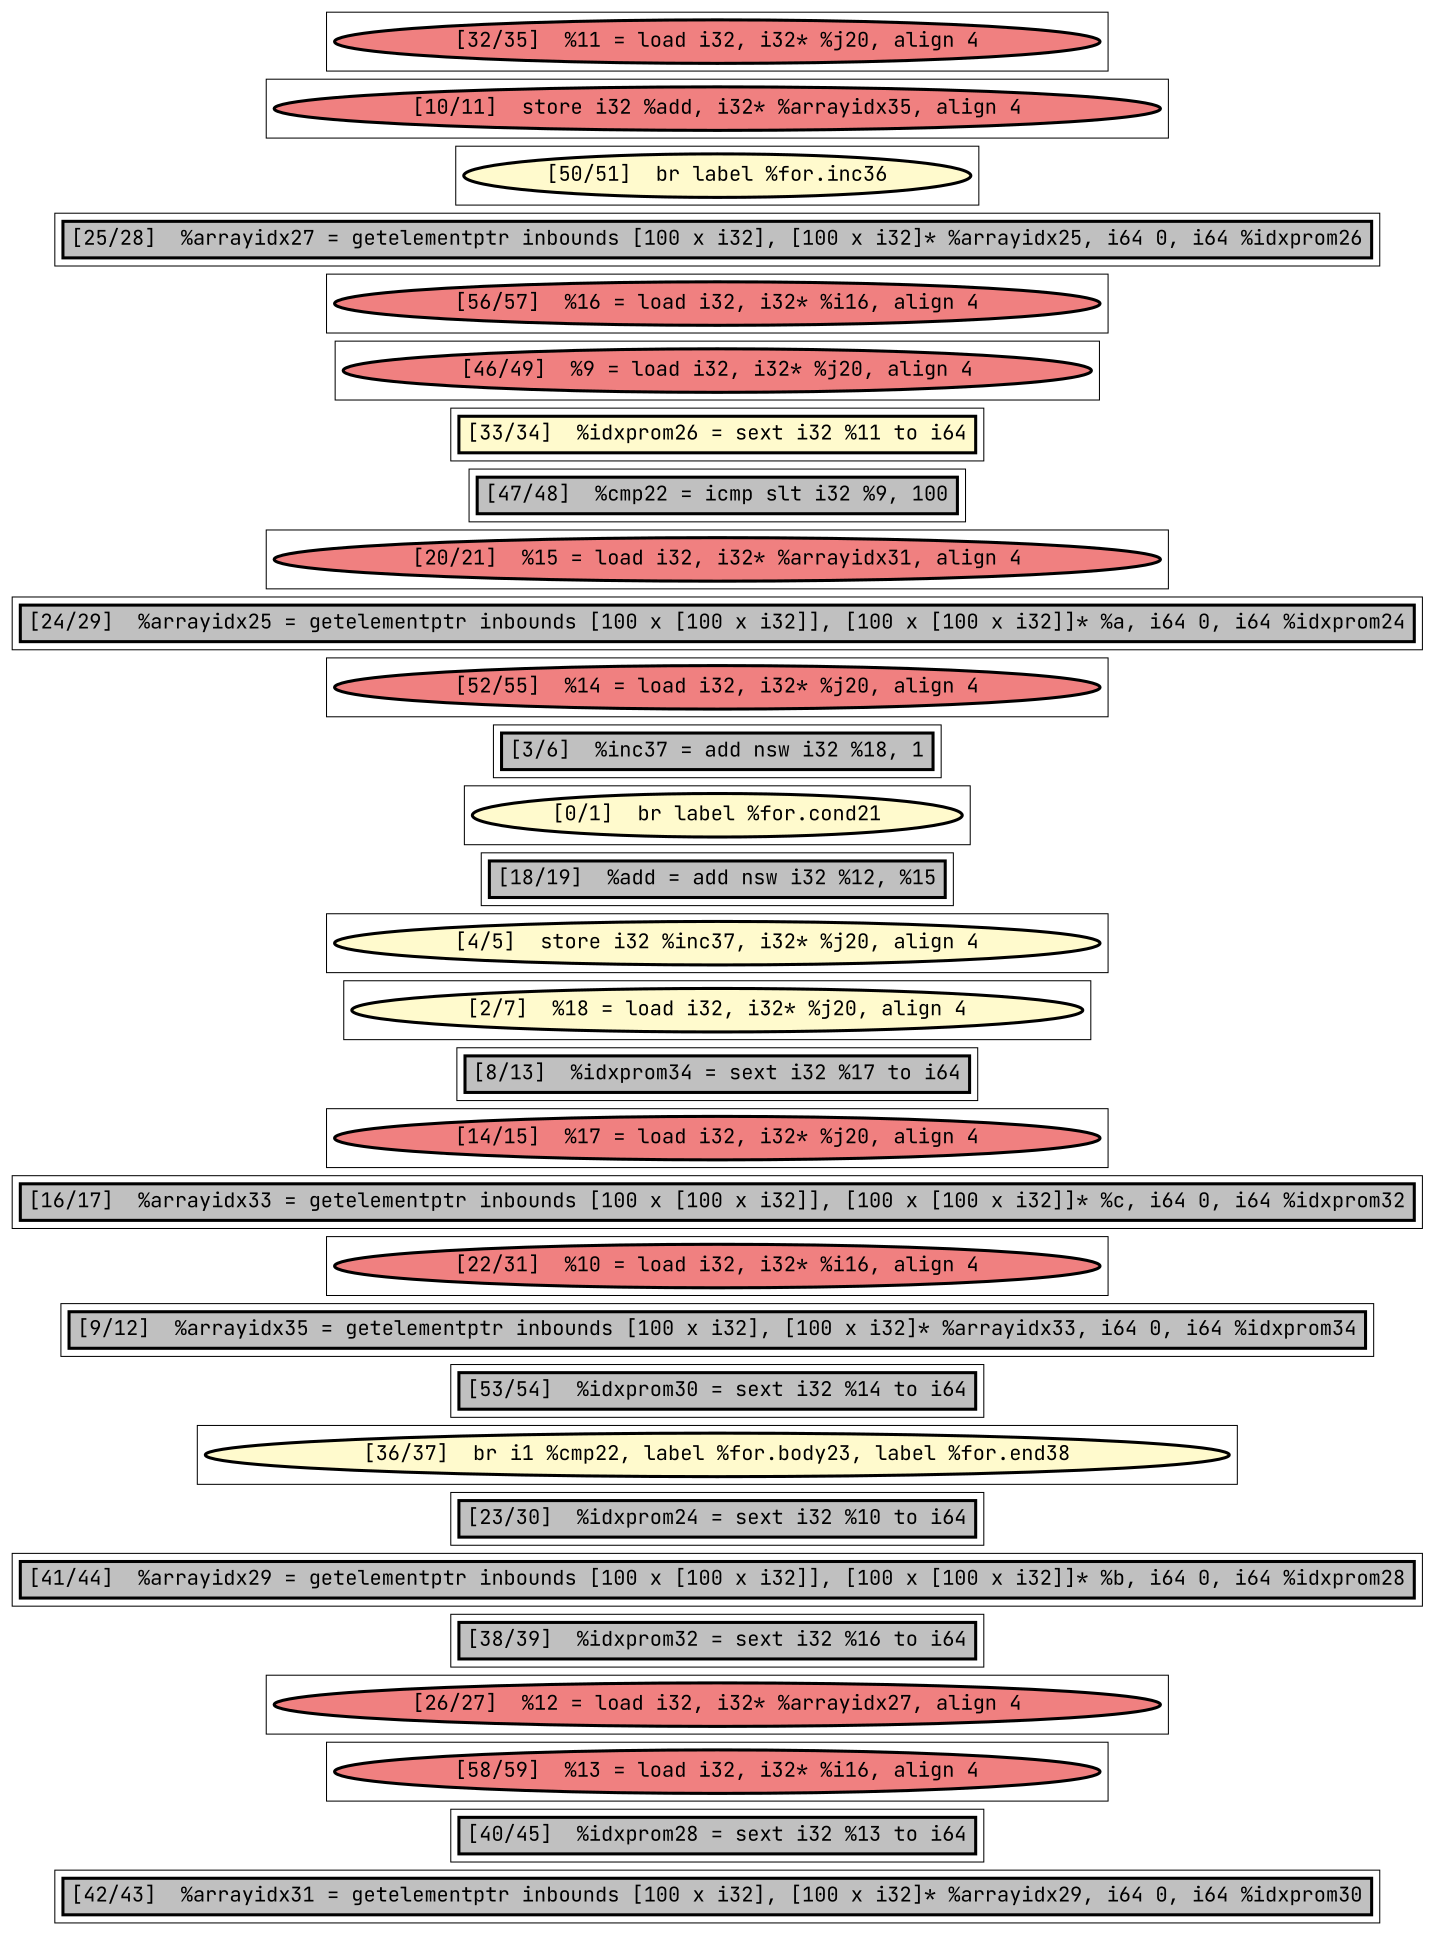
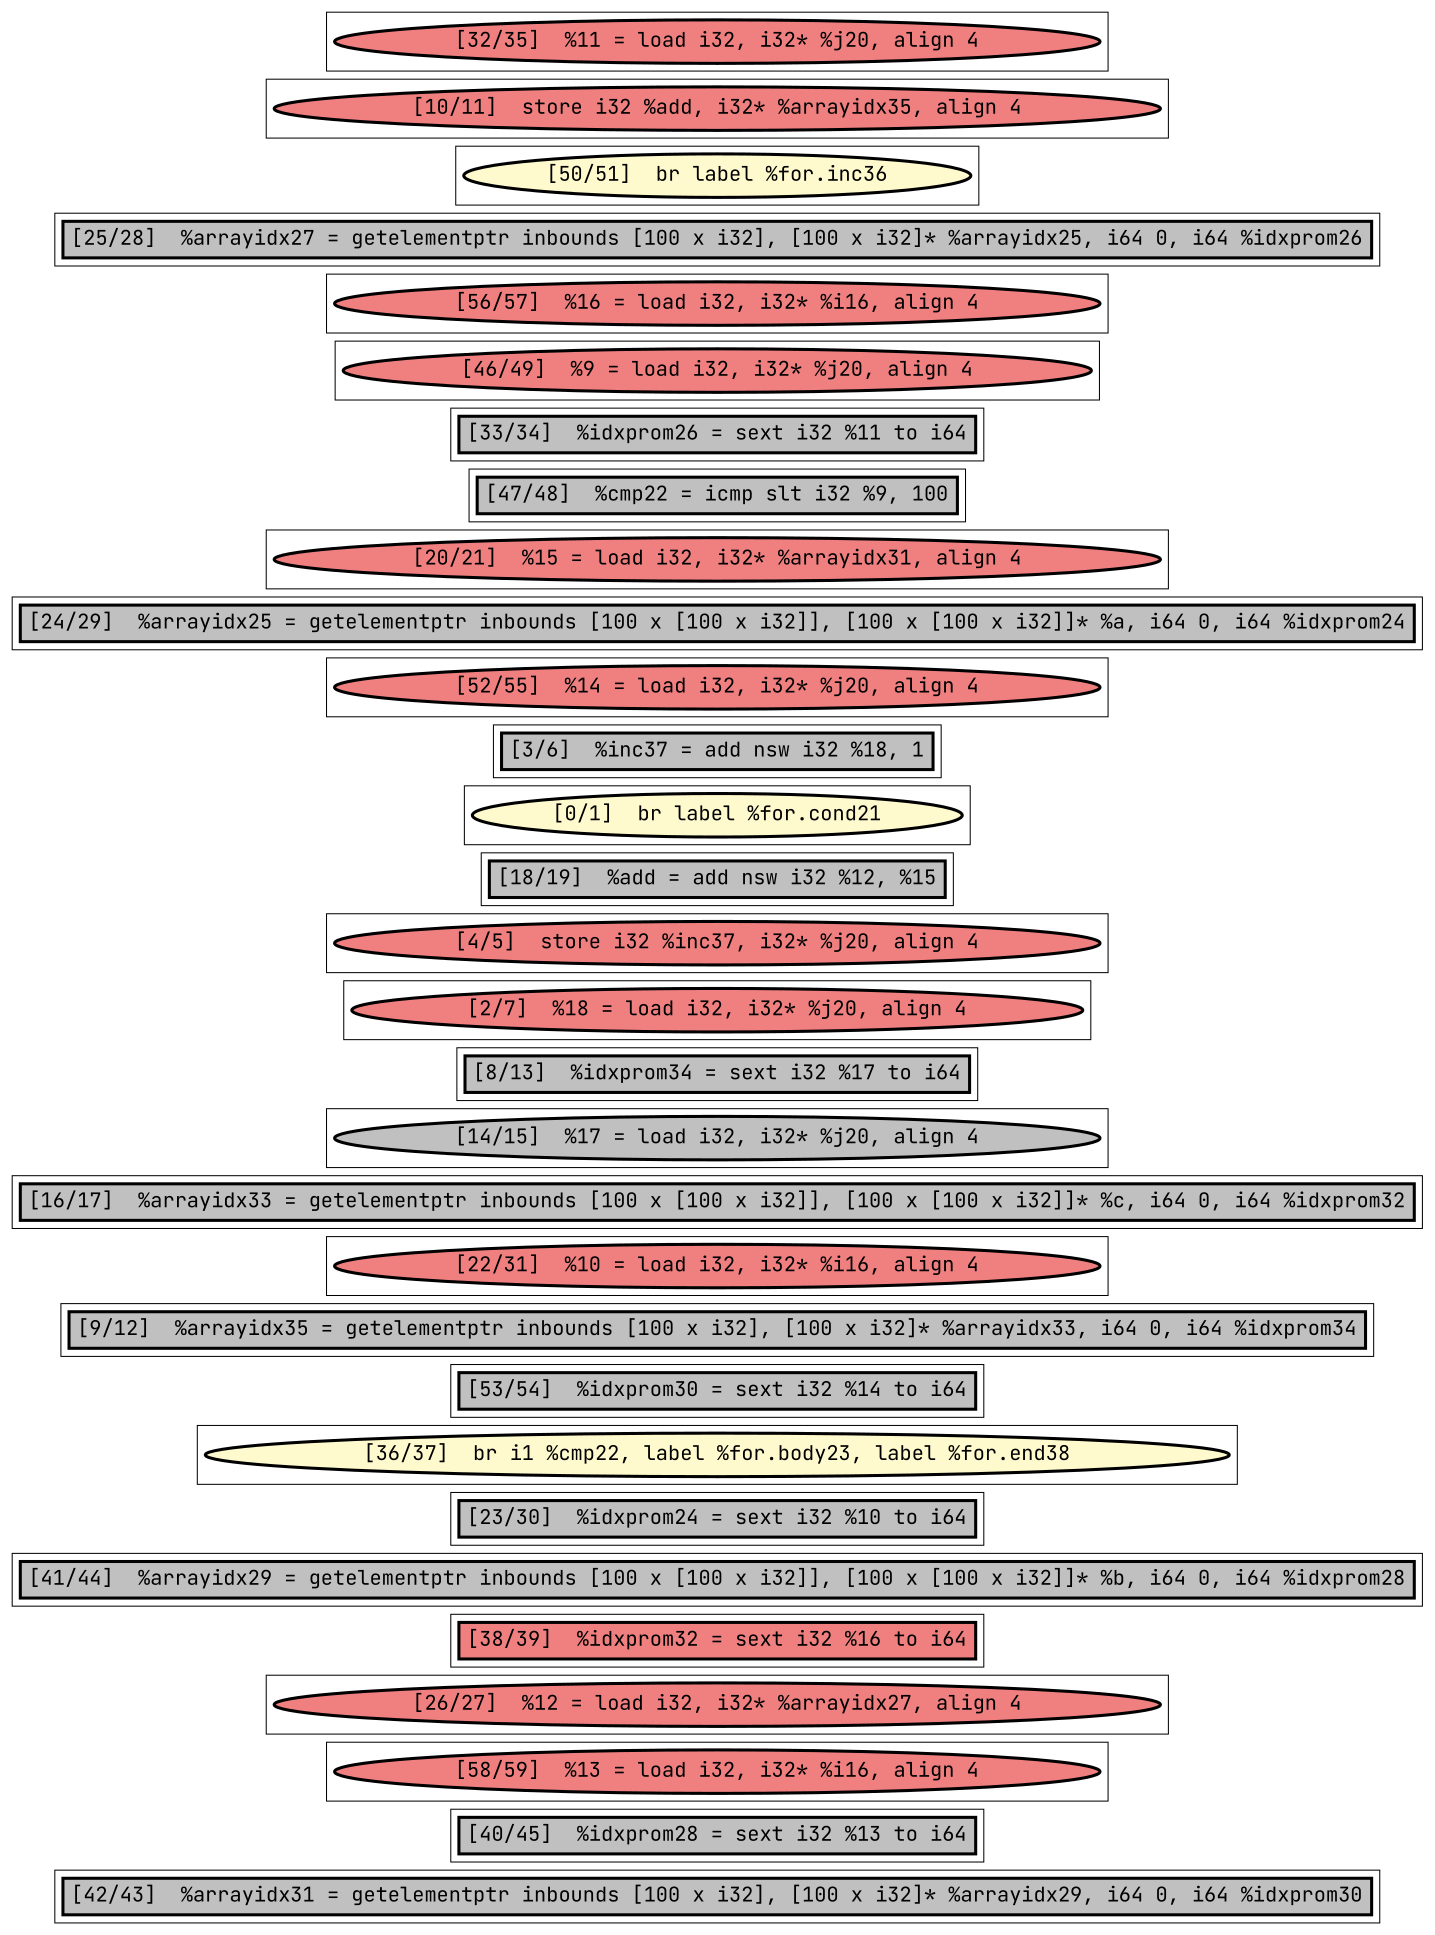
(717, 435) -> (717, 435)
(717, 943) -> (717, 943)
(717, 1010) -> (717, 1010)
(717, 1138) -> (717, 1138)
(717, 1641) -> (717, 1641)
